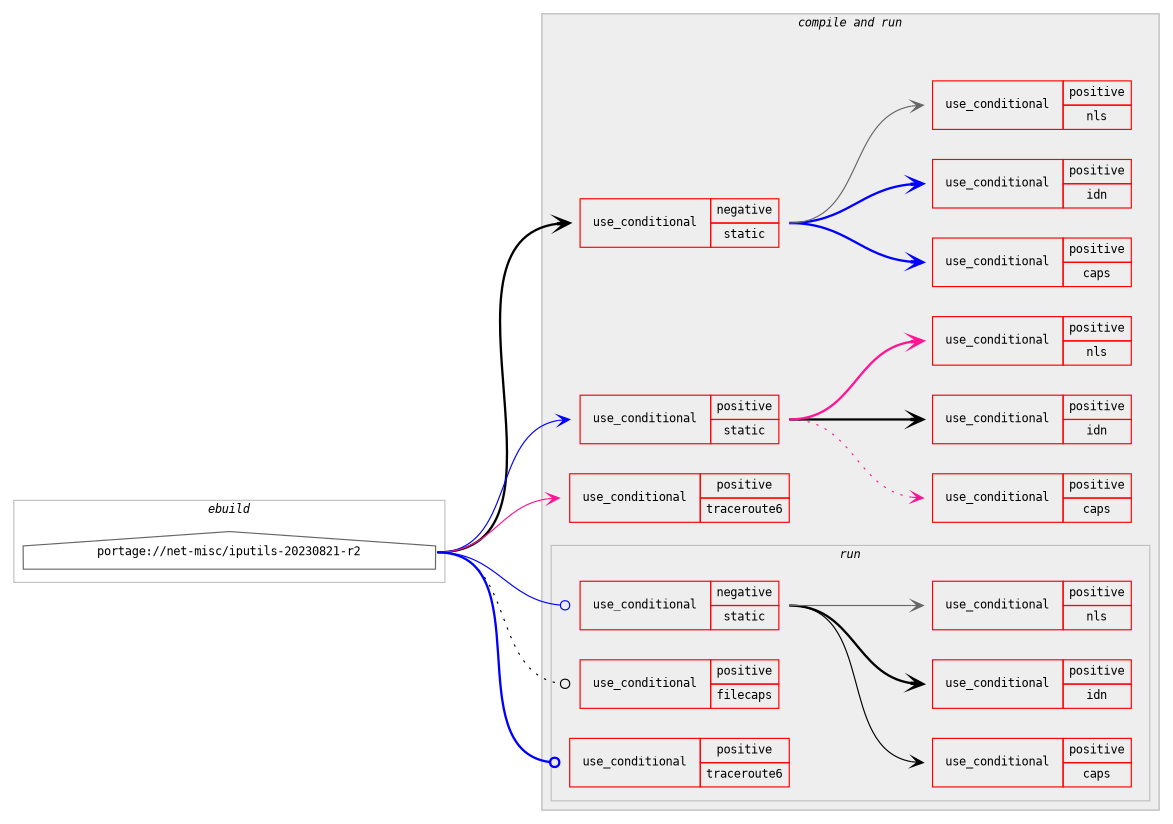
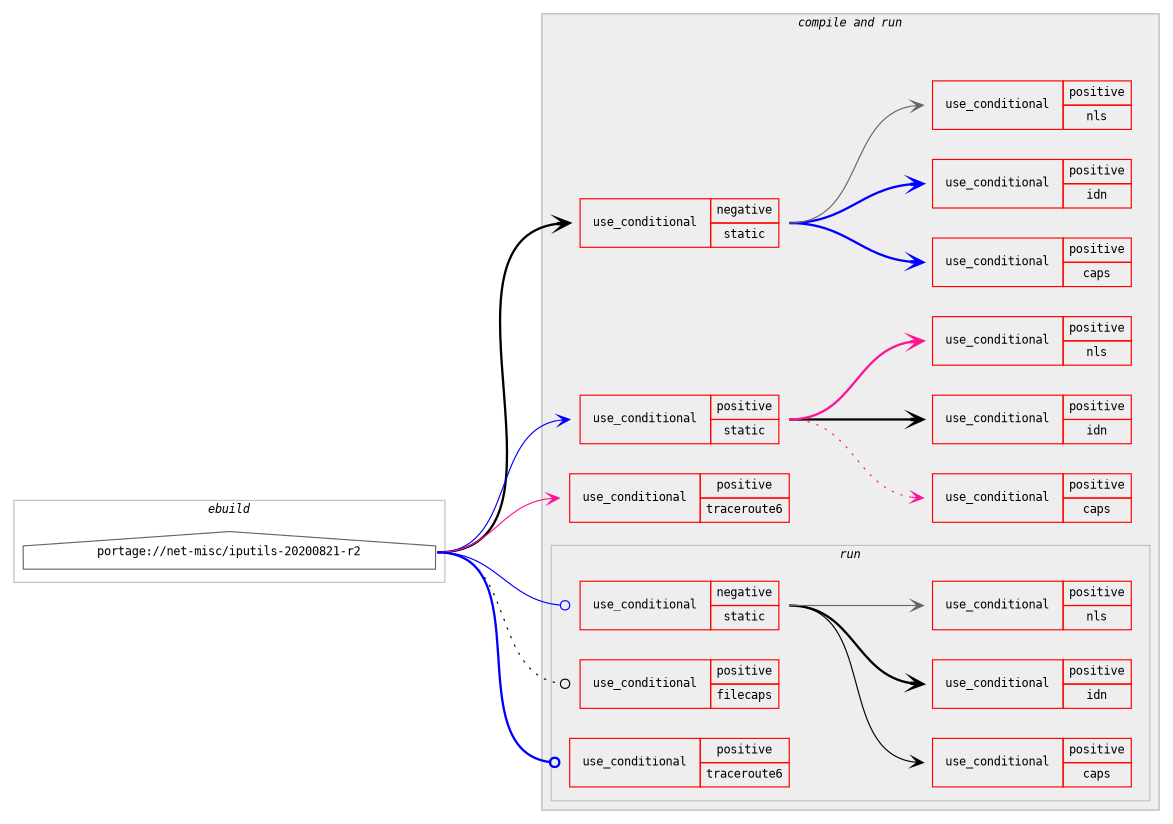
(229, 552) -> (229, 552)
